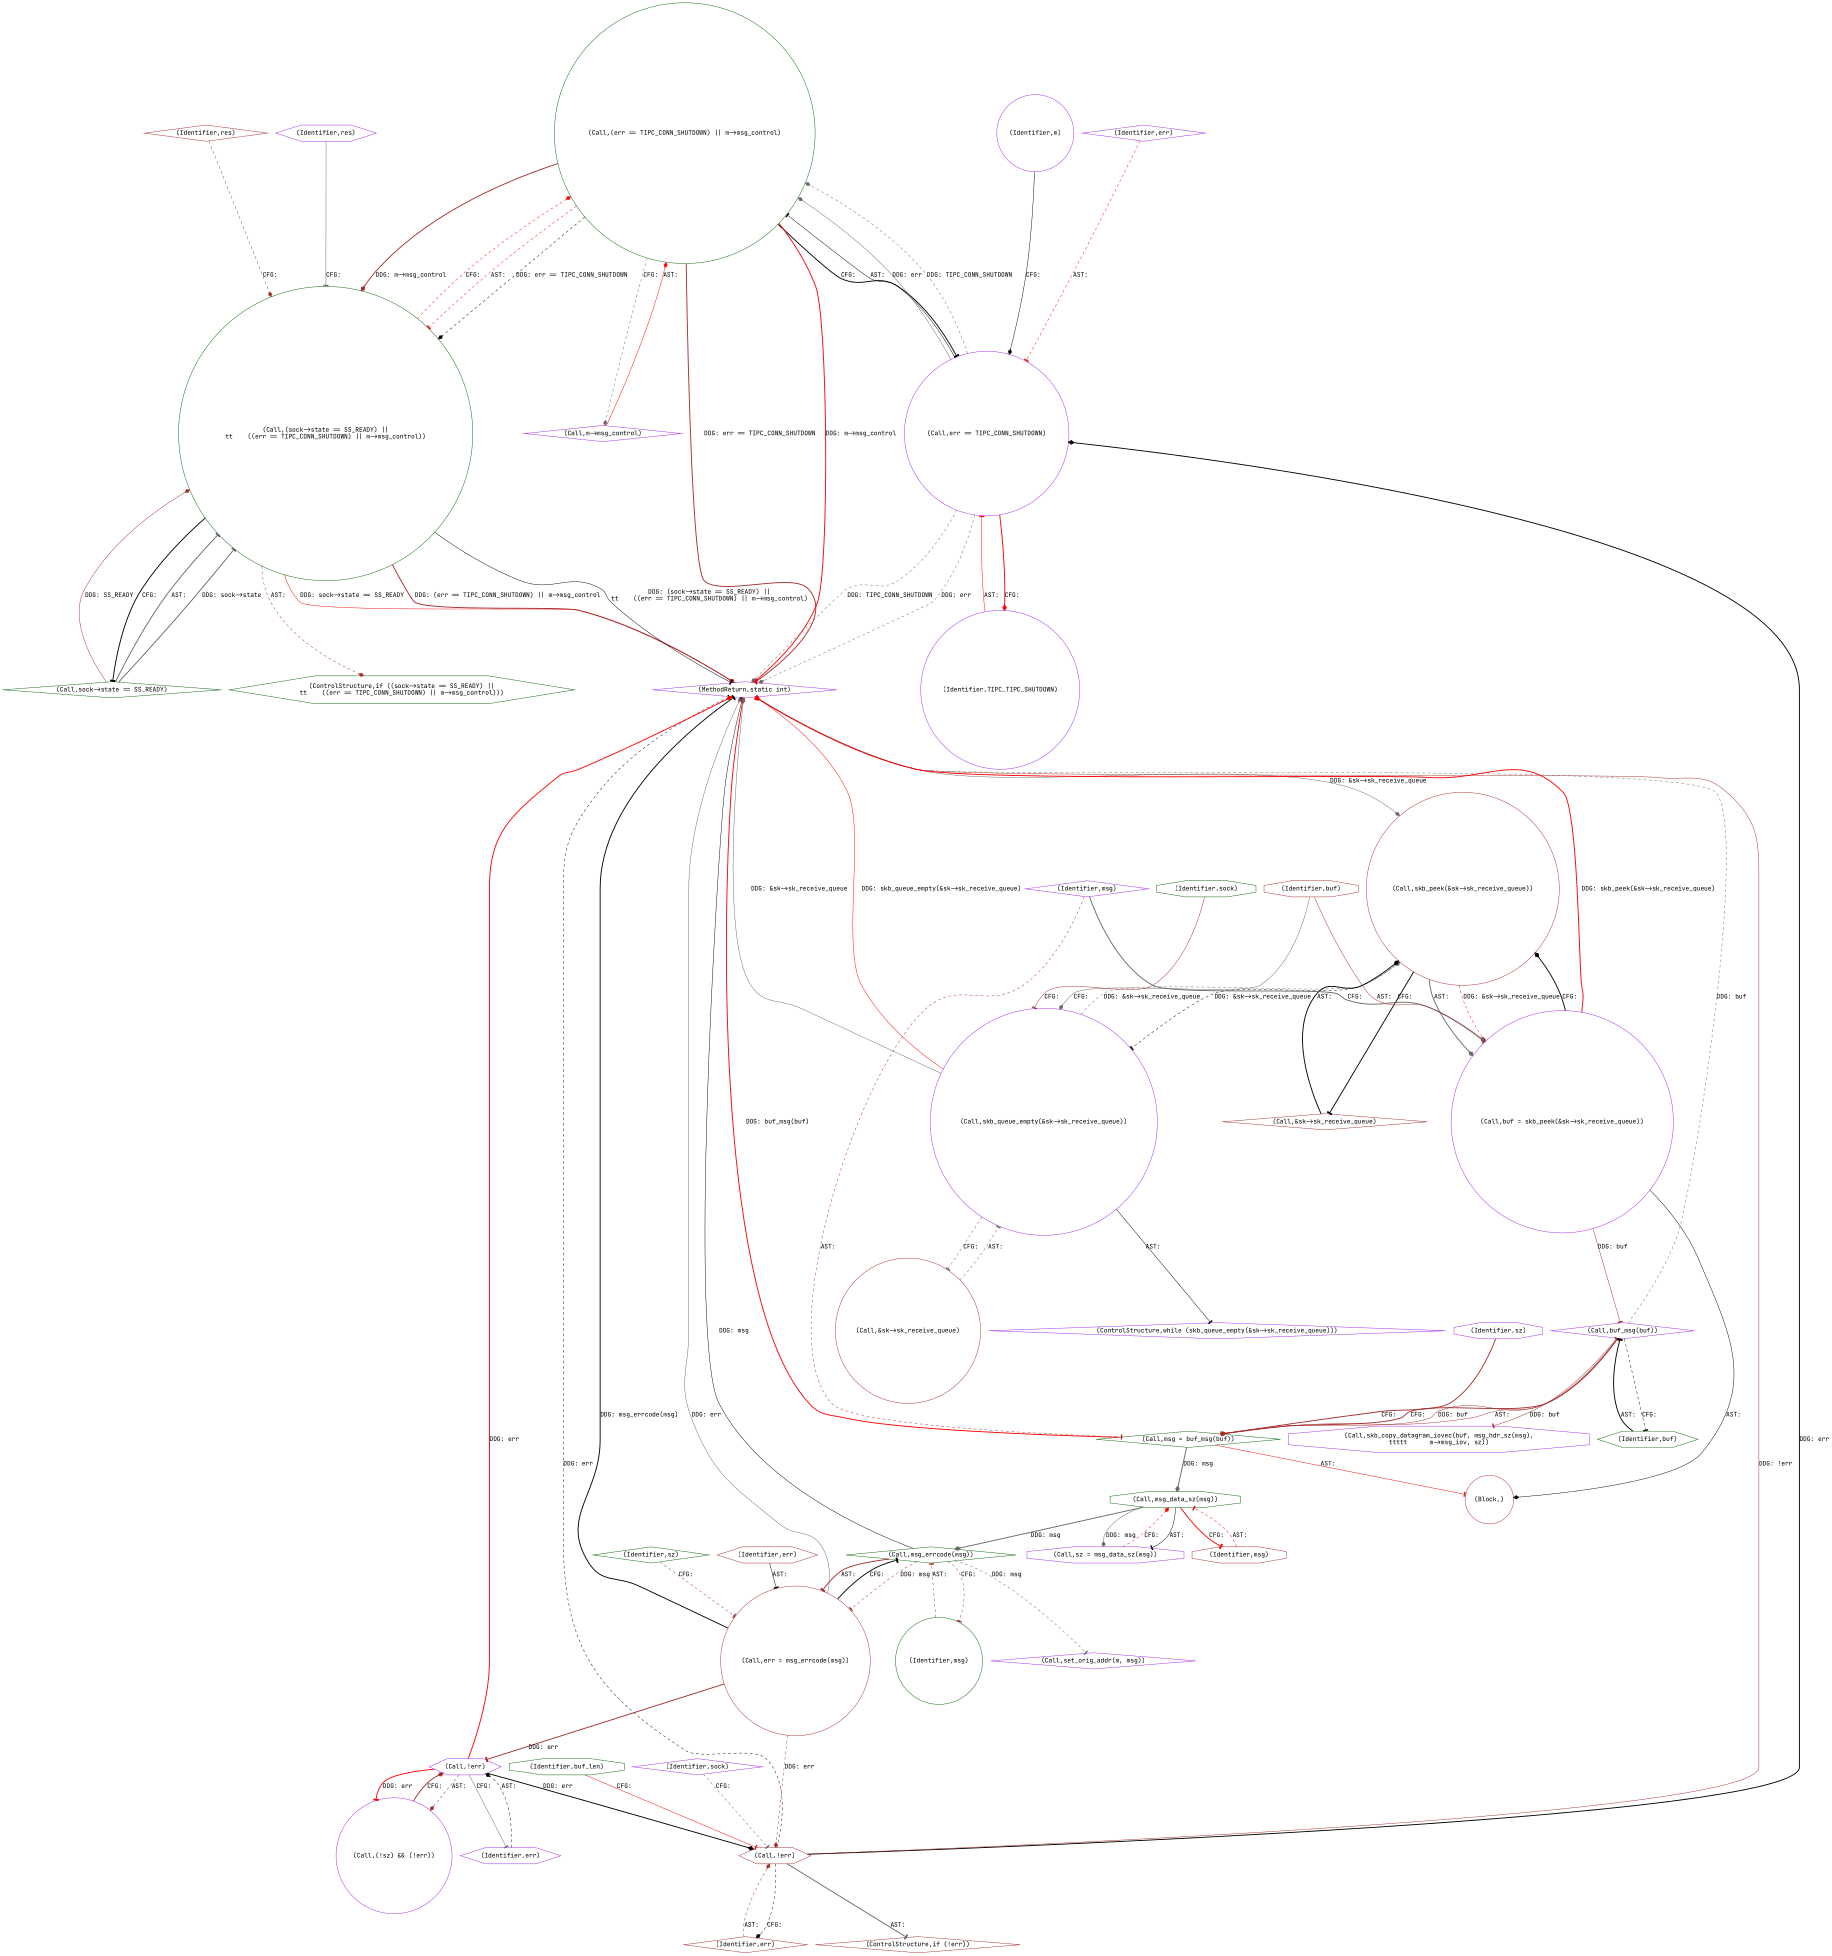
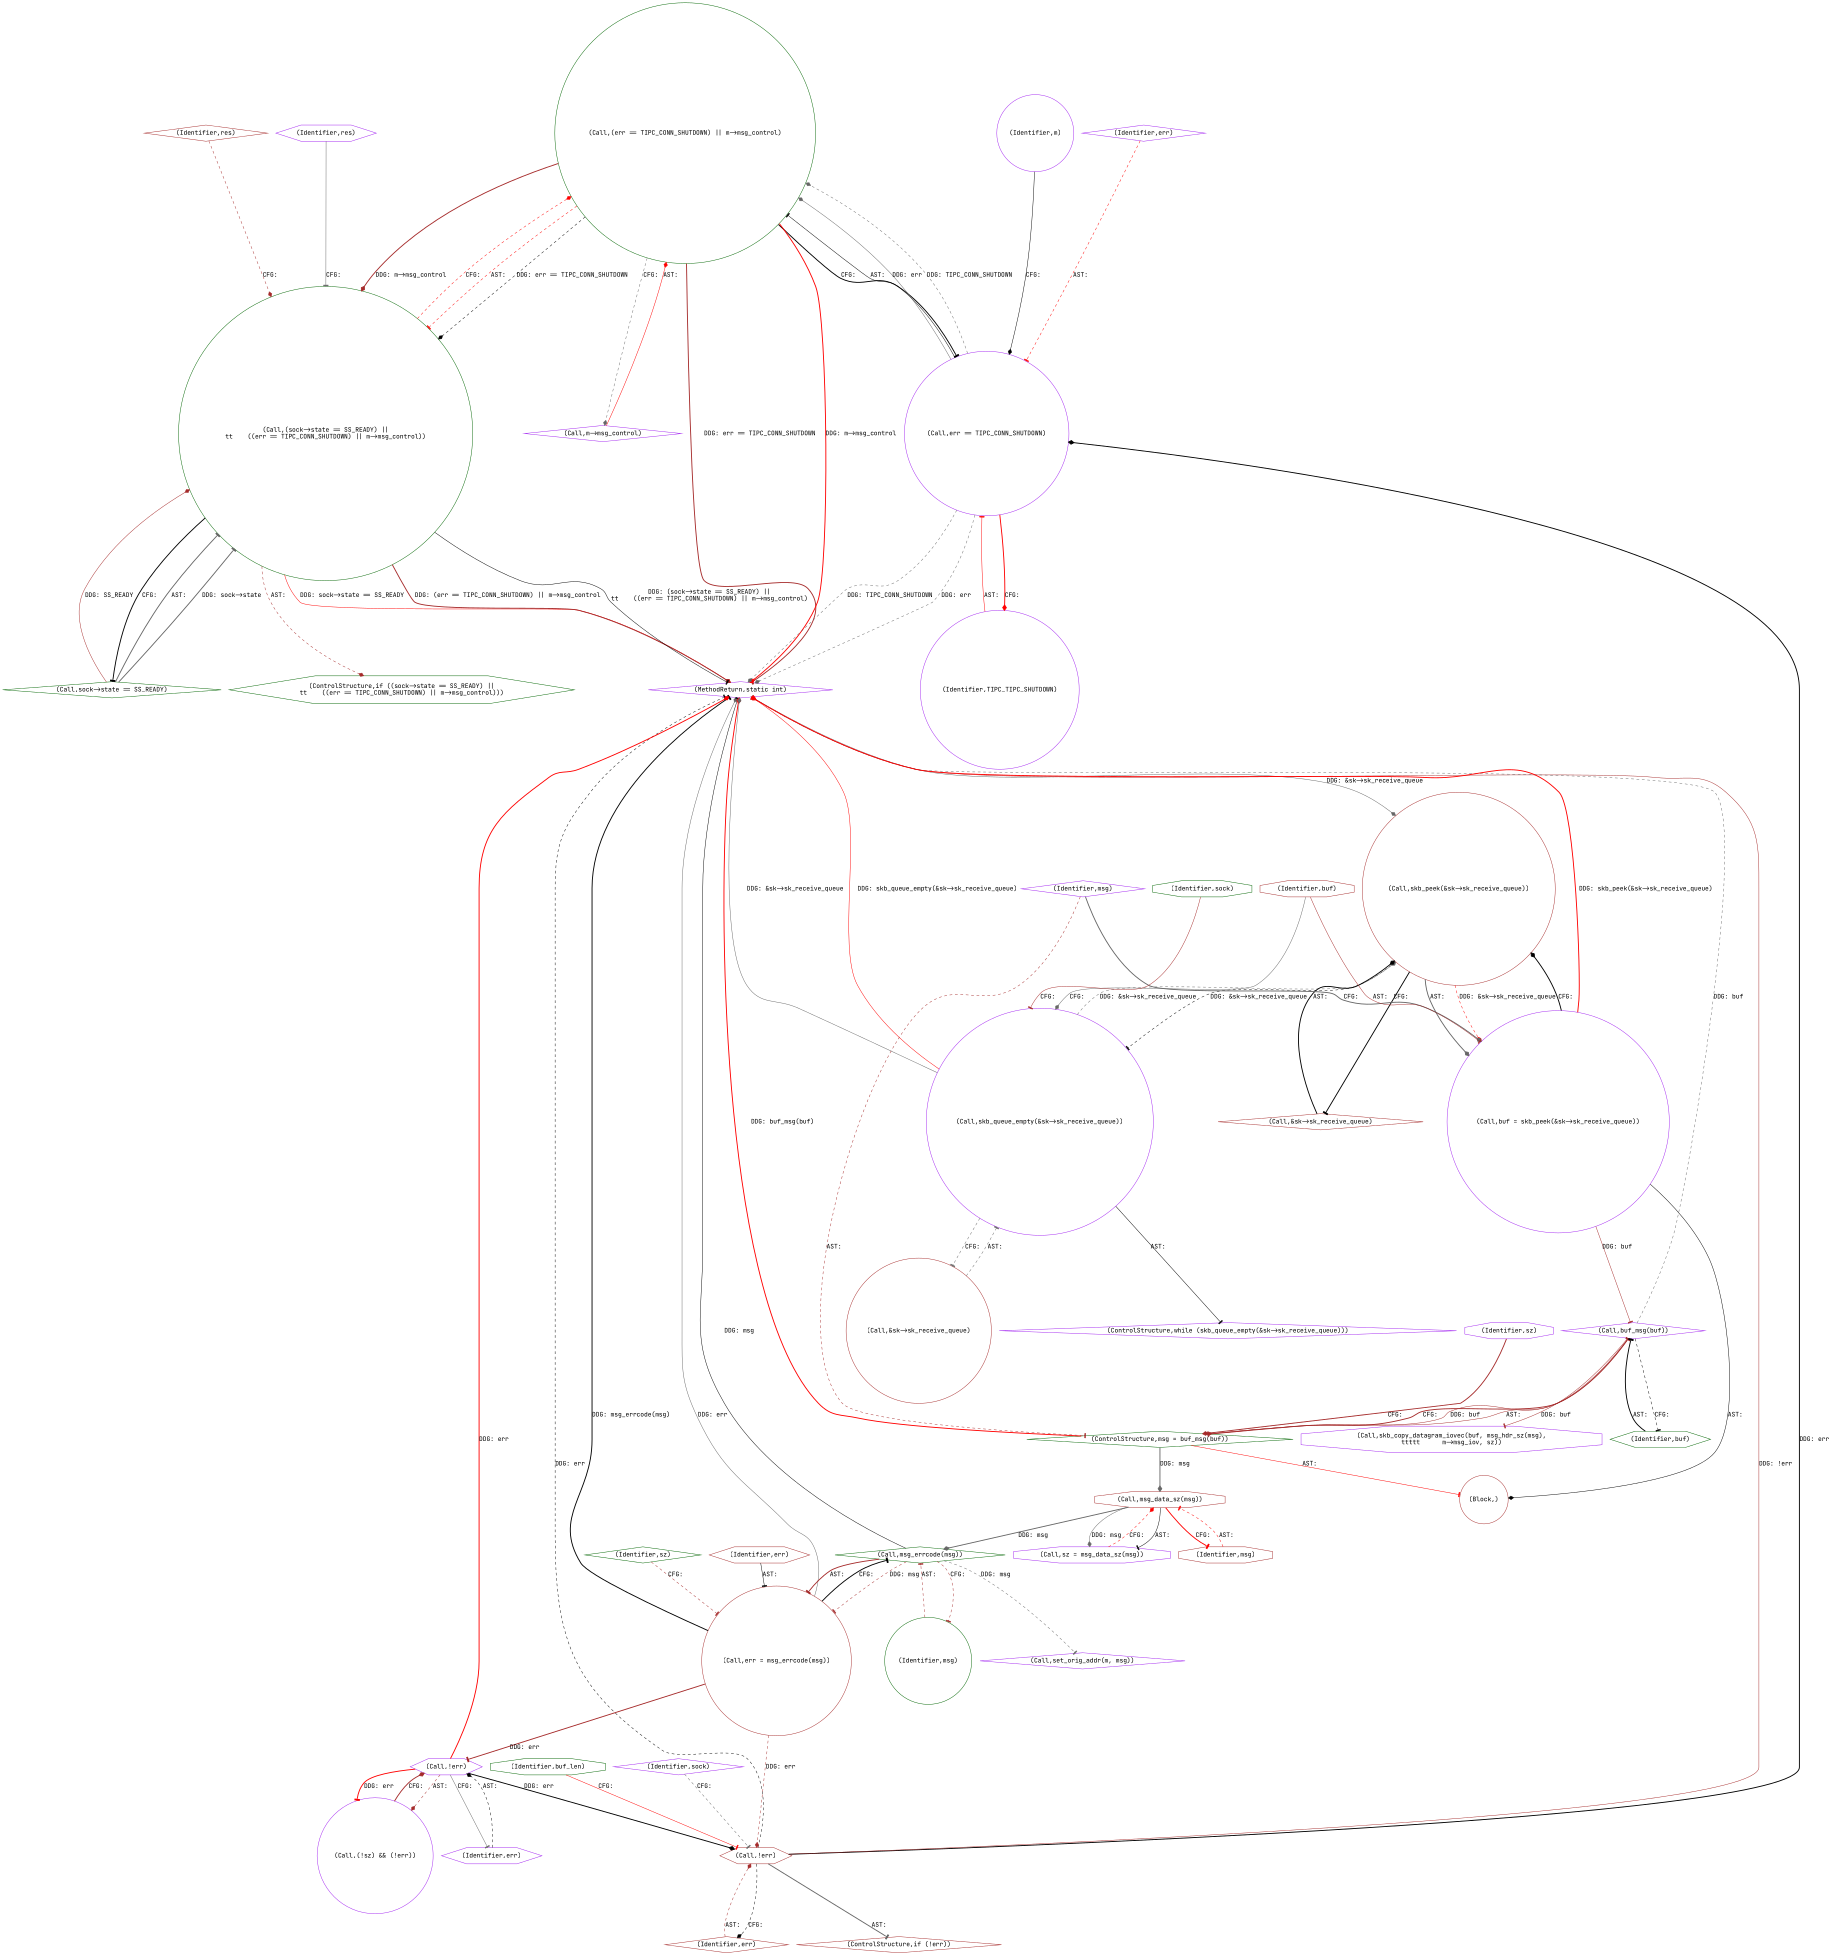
(1188, 1439) -> (1160, 1439)
(1175, 1500) -> (1160, 1500)
